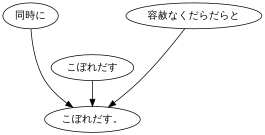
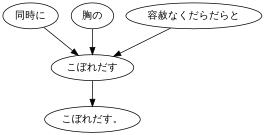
none -> (92, 16)
(152, 68) -> (145, 41)
(40, 71) -> (58, 39)
